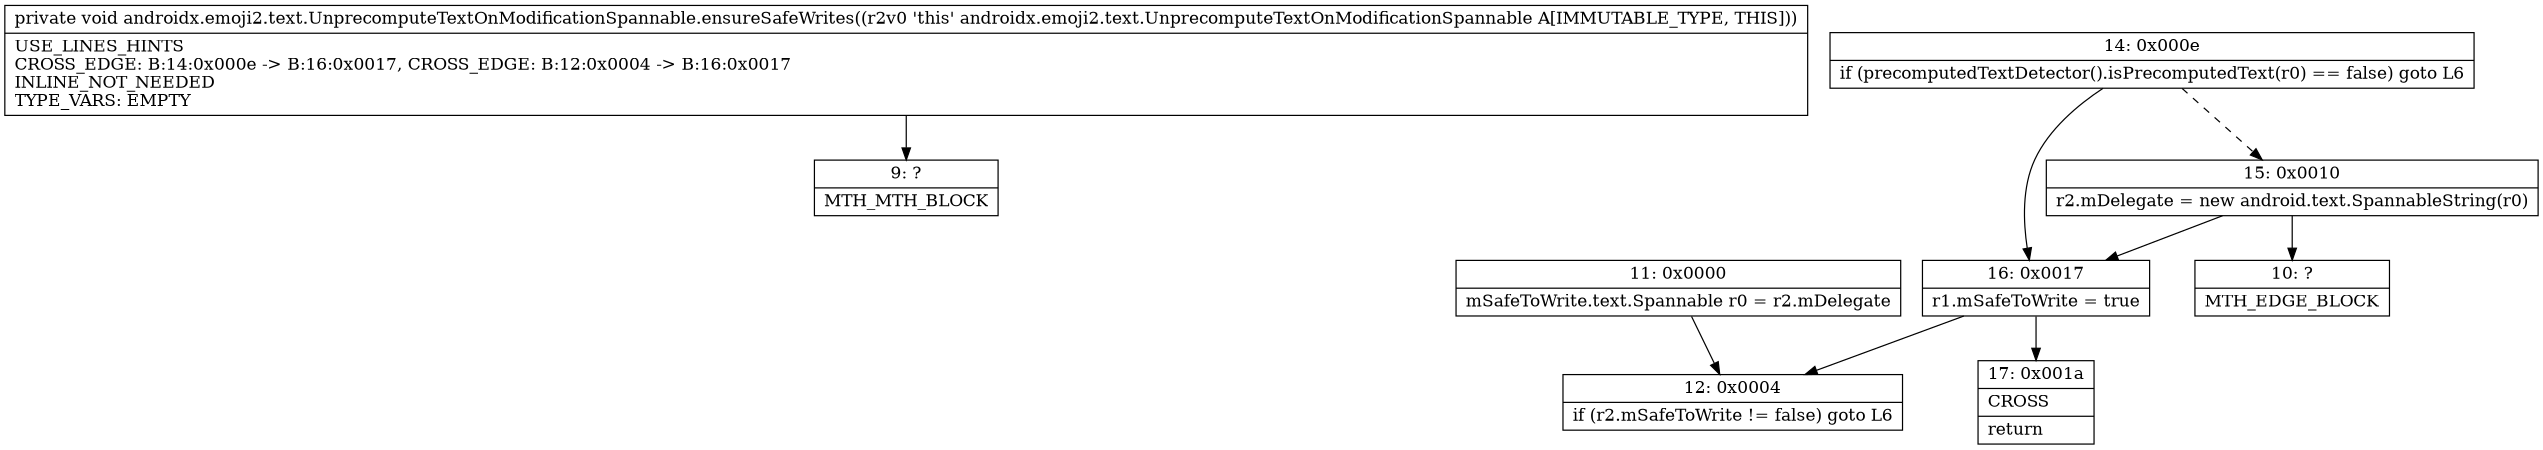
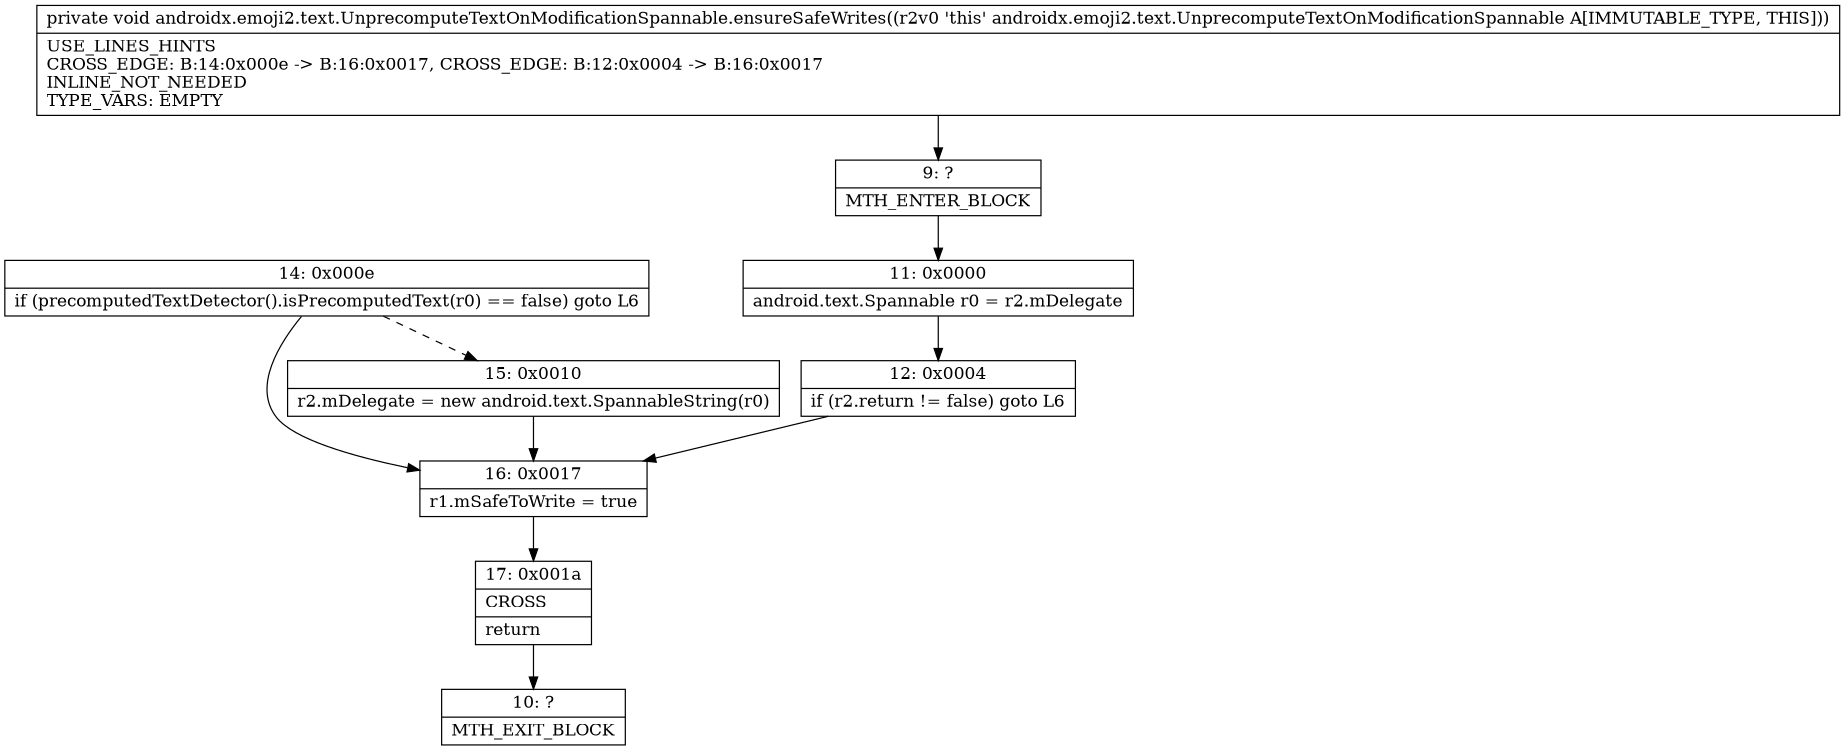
(906, 201) -> (938, 201)
none -> (938, 232)
(2292, 232) -> (533, 661)
(1678, 301) -> (938, 301)
(2292, 301) -> (533, 730)
(1890, 343) -> (742, 437)
(1733, 416) -> (938, 402)
